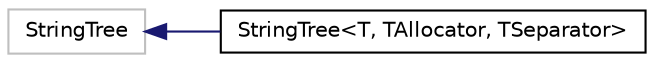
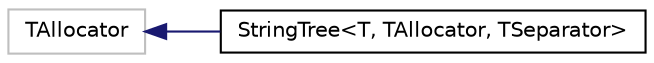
(77, 32) -> (77, 32)
